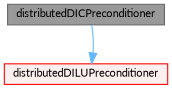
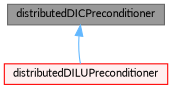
(93, 39) -> (79, 50)
